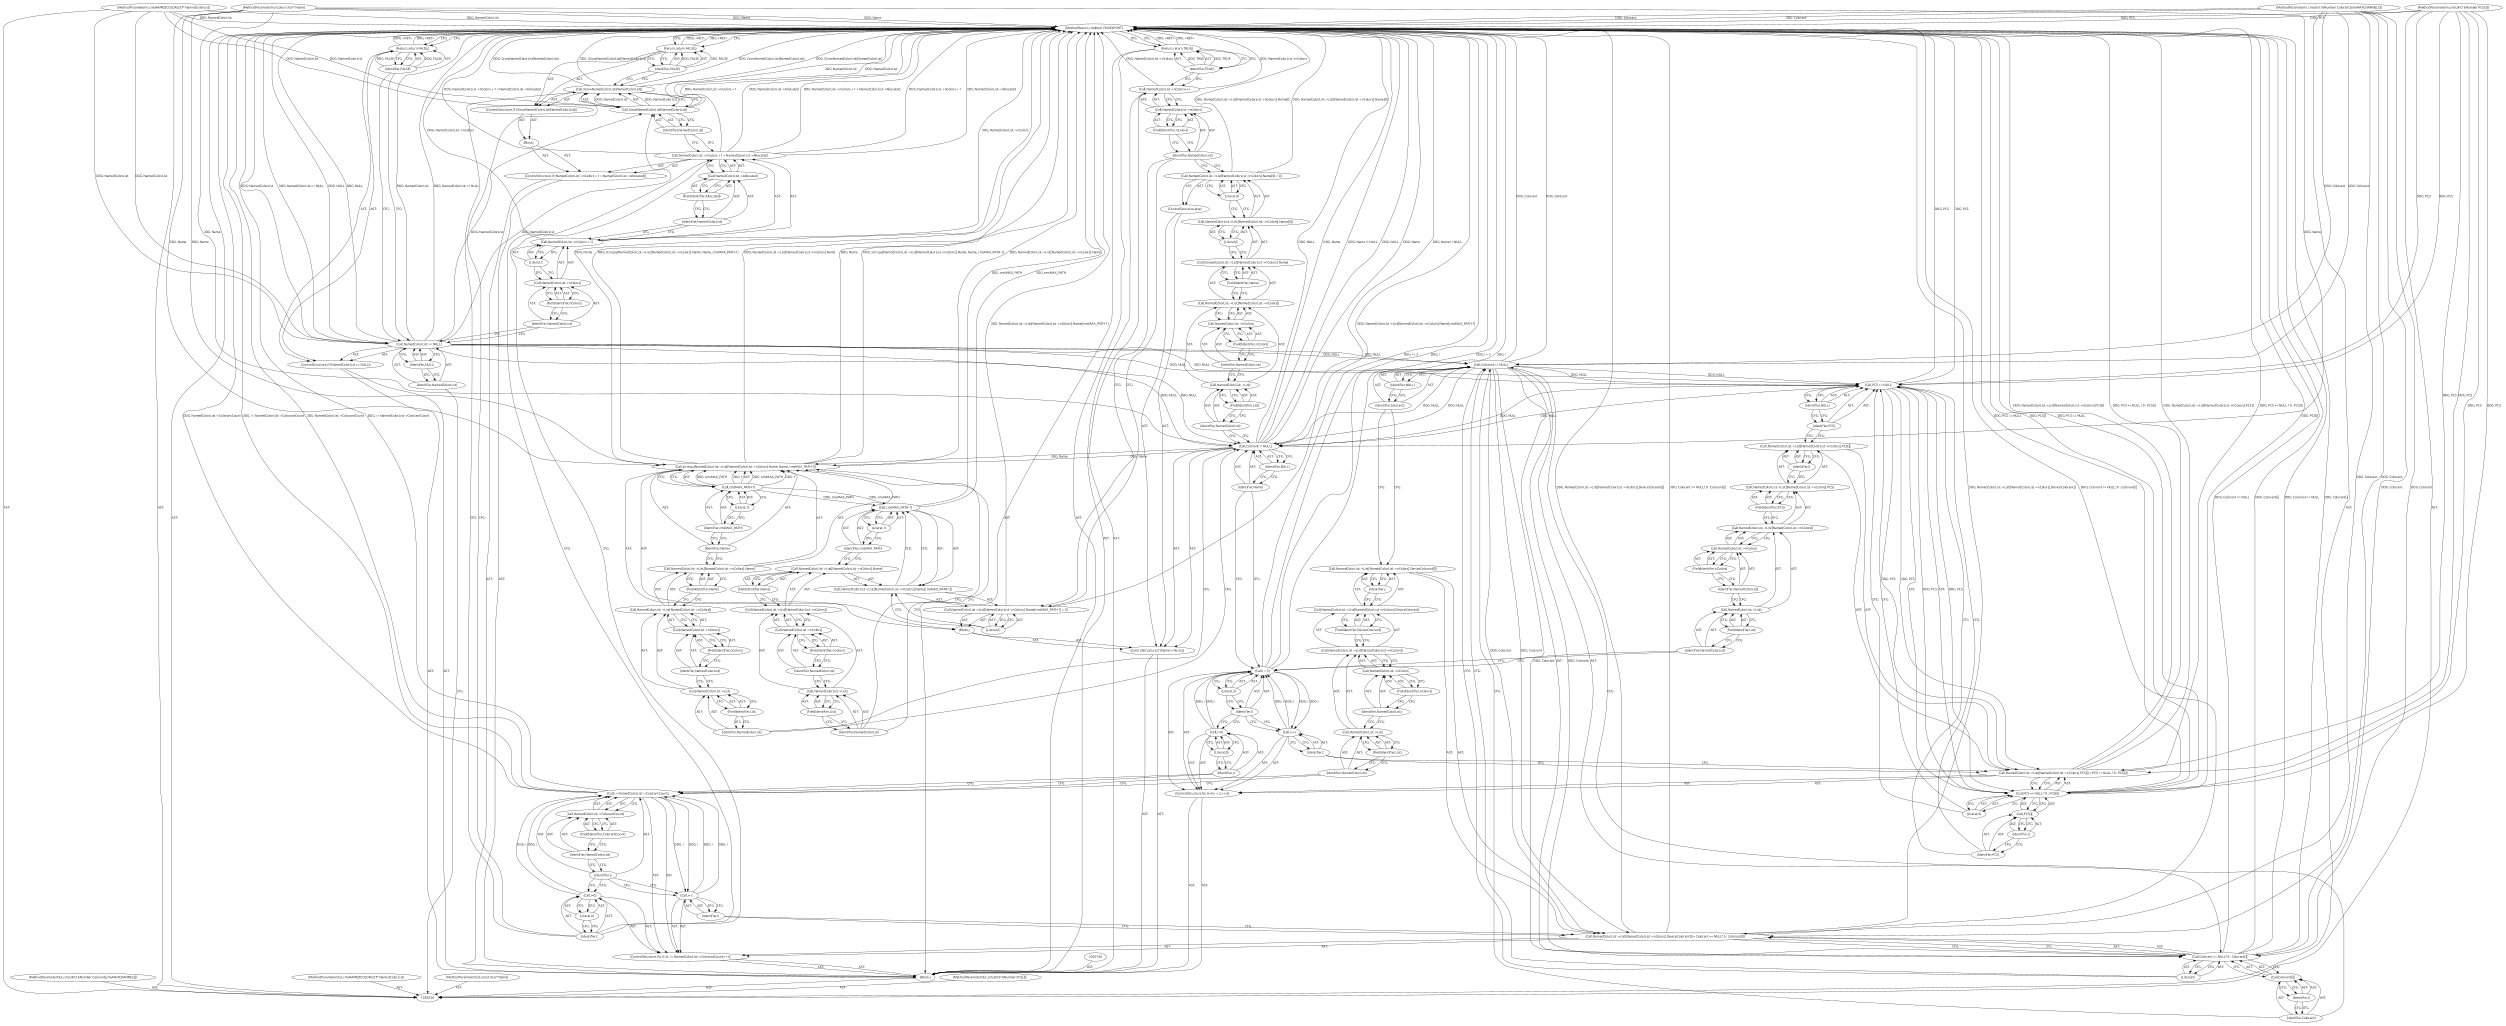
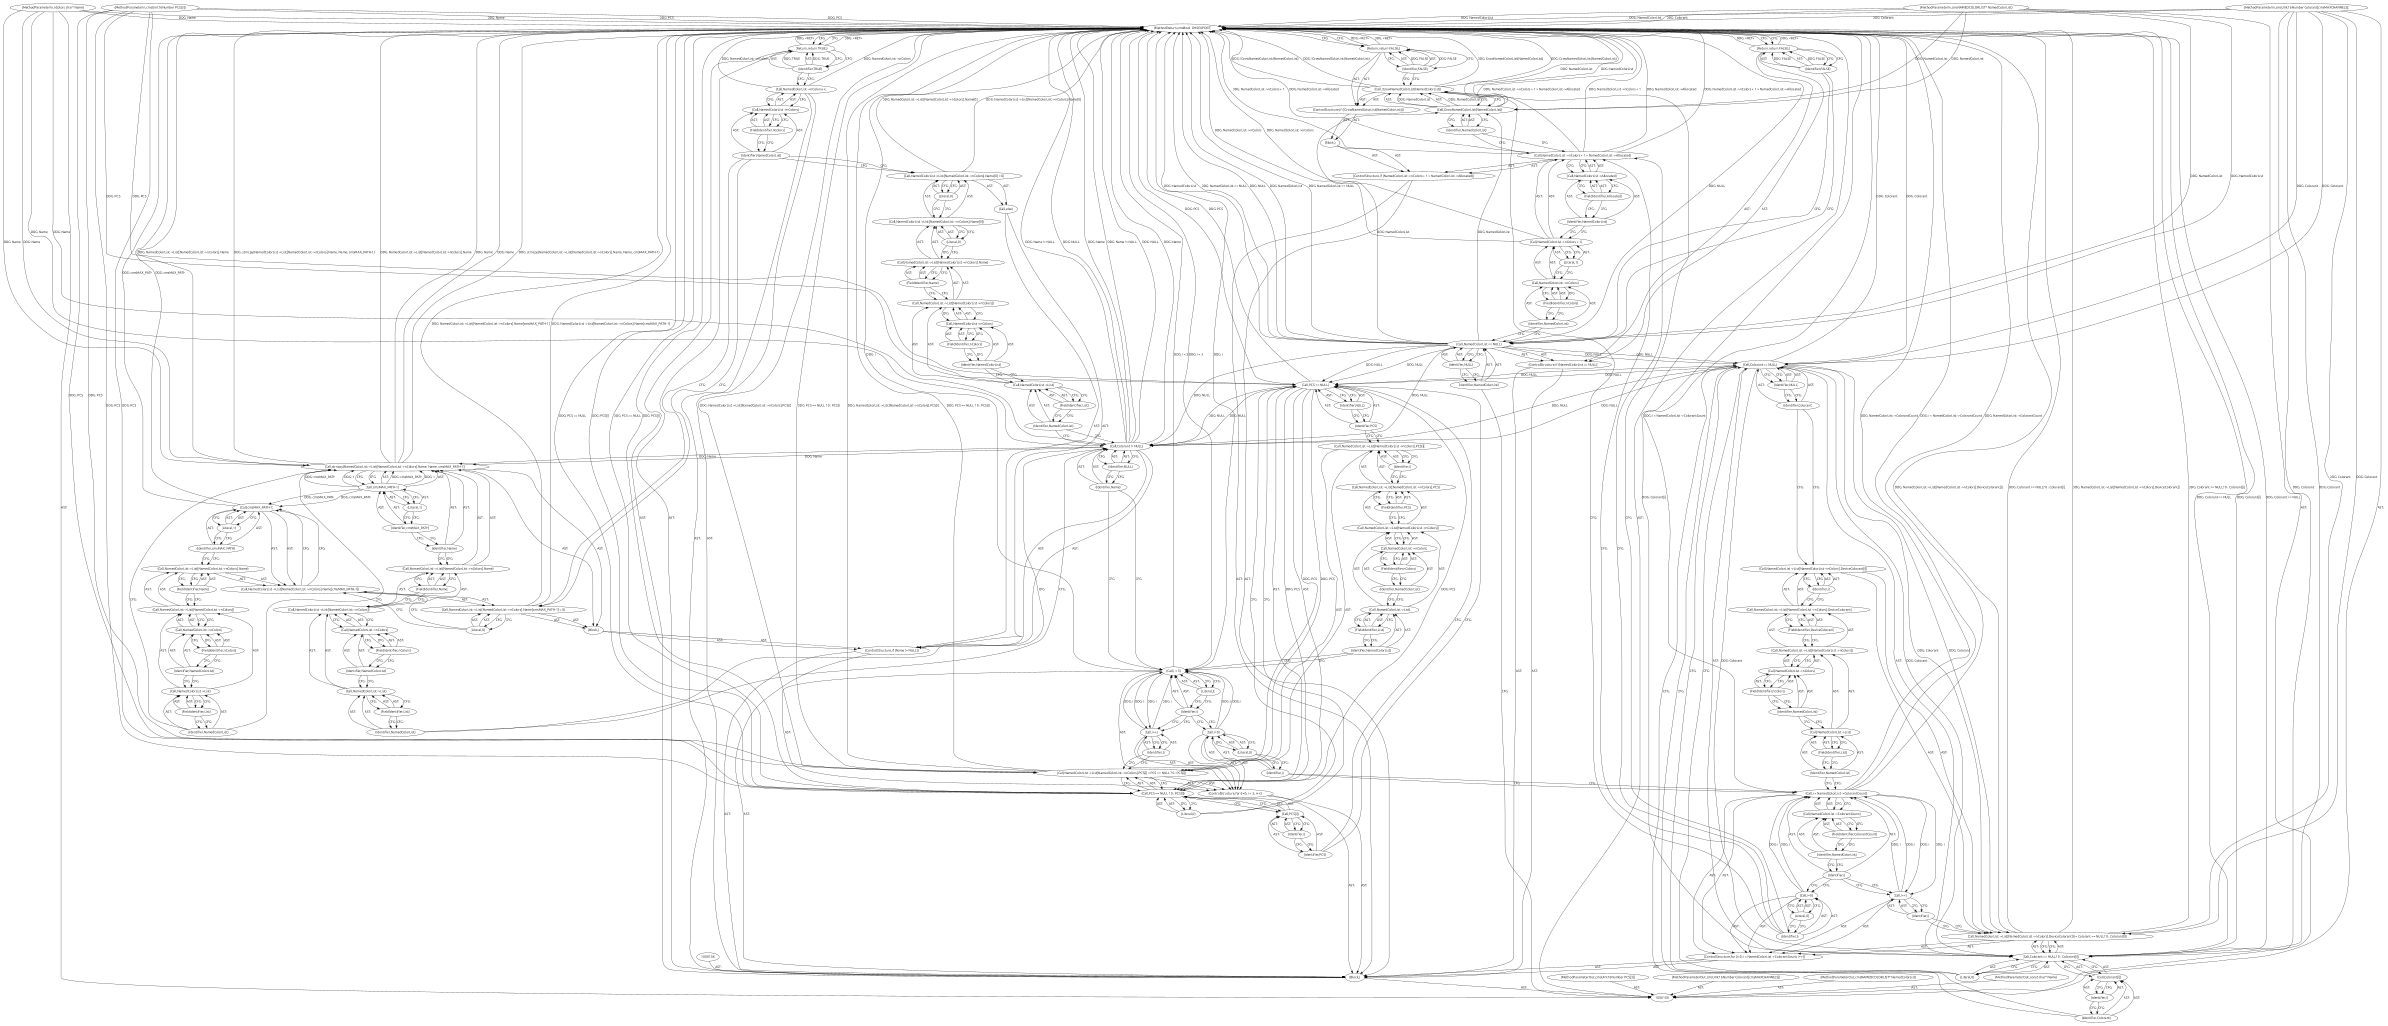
(1185, 209) -> (1006, 209)
(1872, 991) -> none
